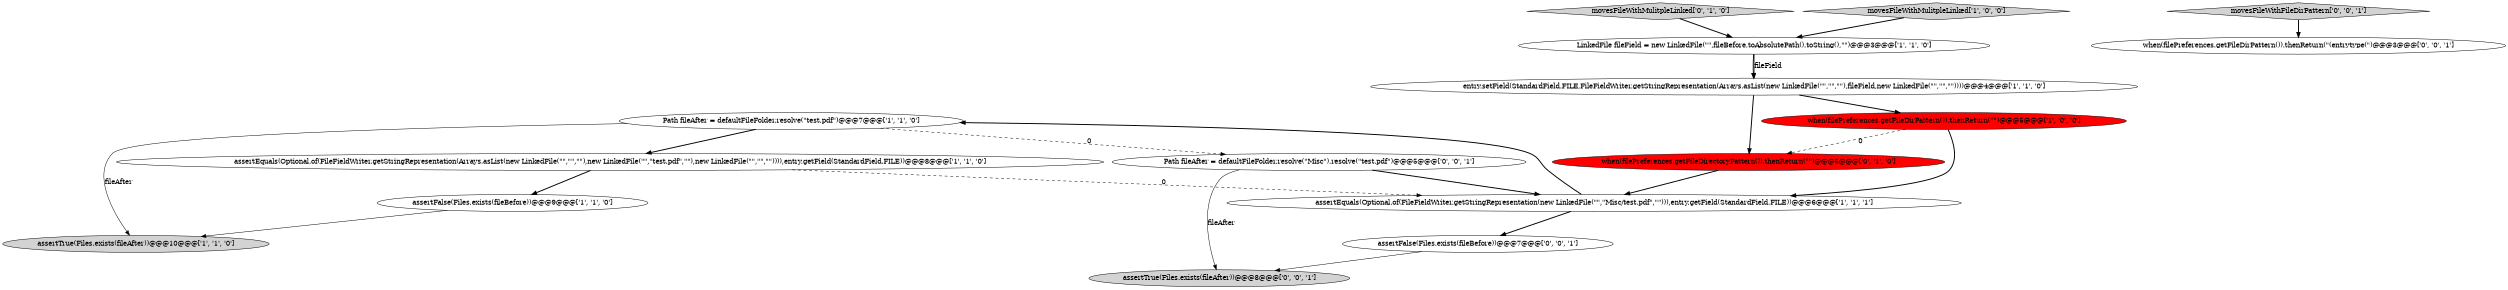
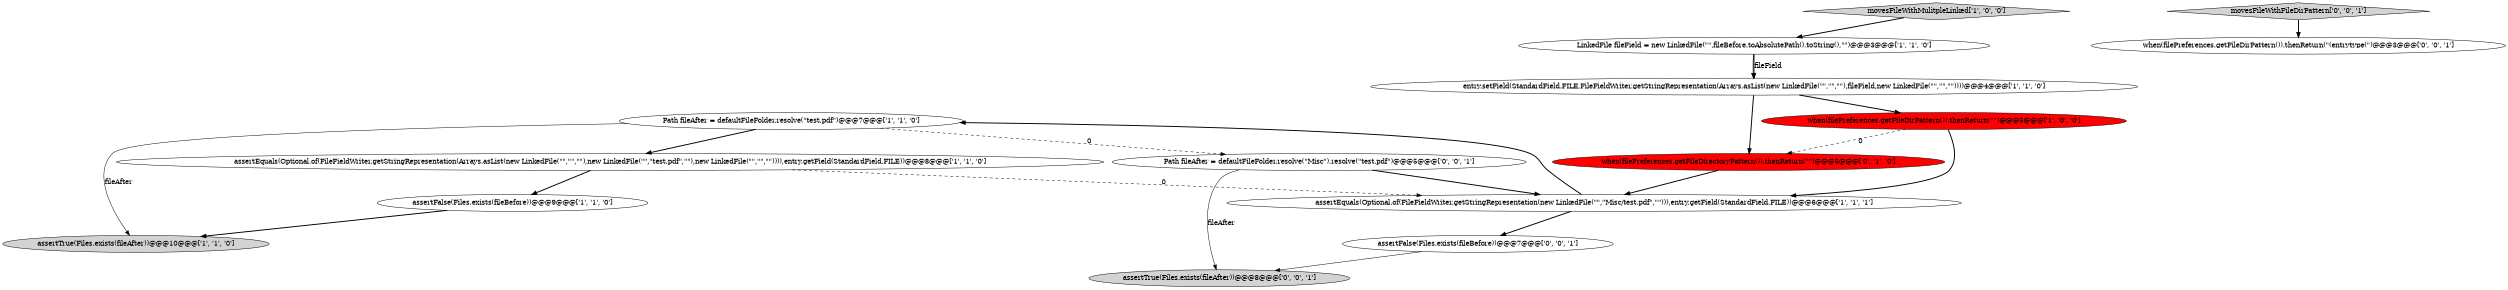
(1660, 11) -> none
(327, 223) -> (327, 223)
